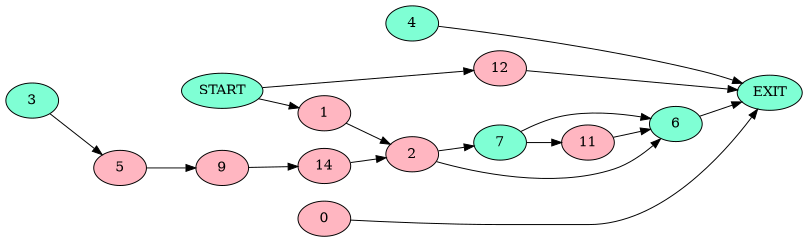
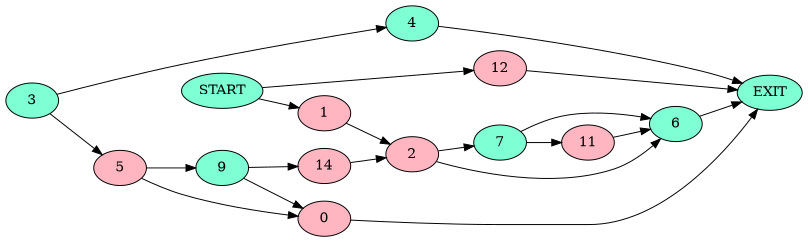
none -> (216, 57)
(222, 168) -> (222, 168)
none -> (269, 191)
none -> (213, 202)
